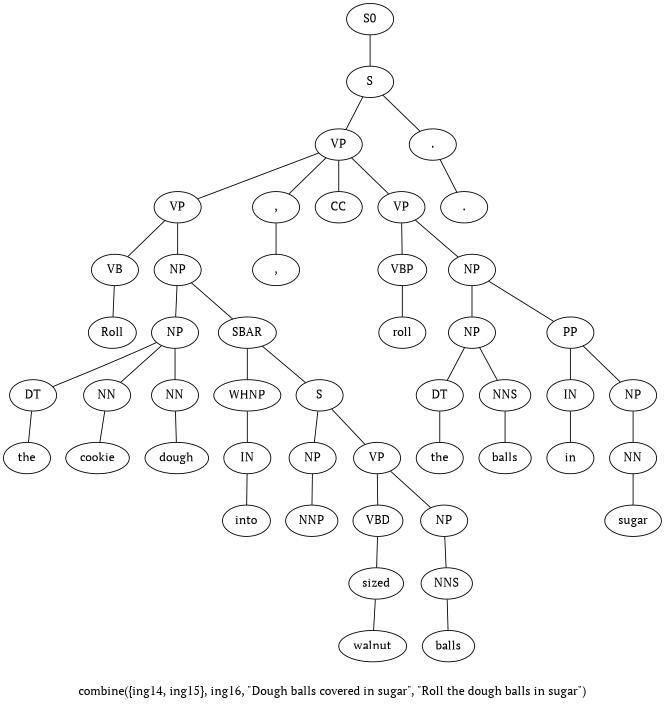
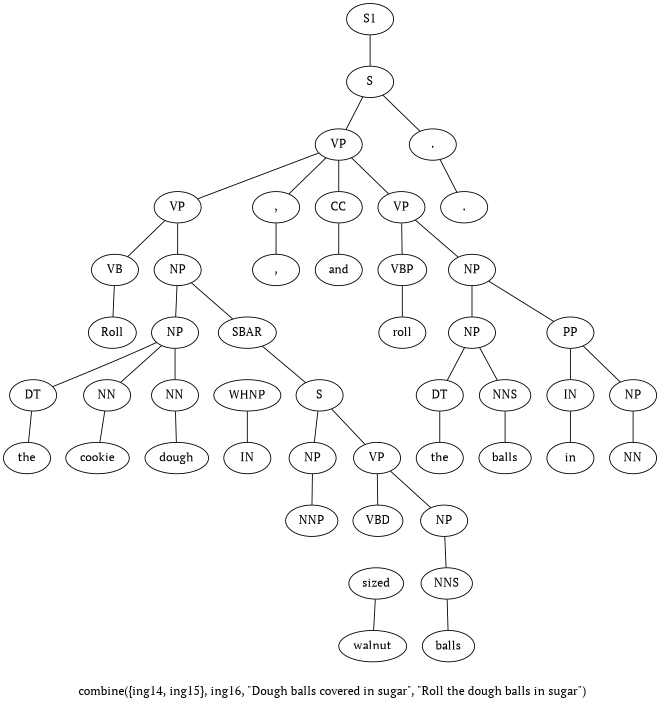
(370, 19) -> (370, 19)
none -> (339, 270)
(247, 364) -> none
(246, 521) -> none
(633, 521) -> none
(377, 552) -> none
